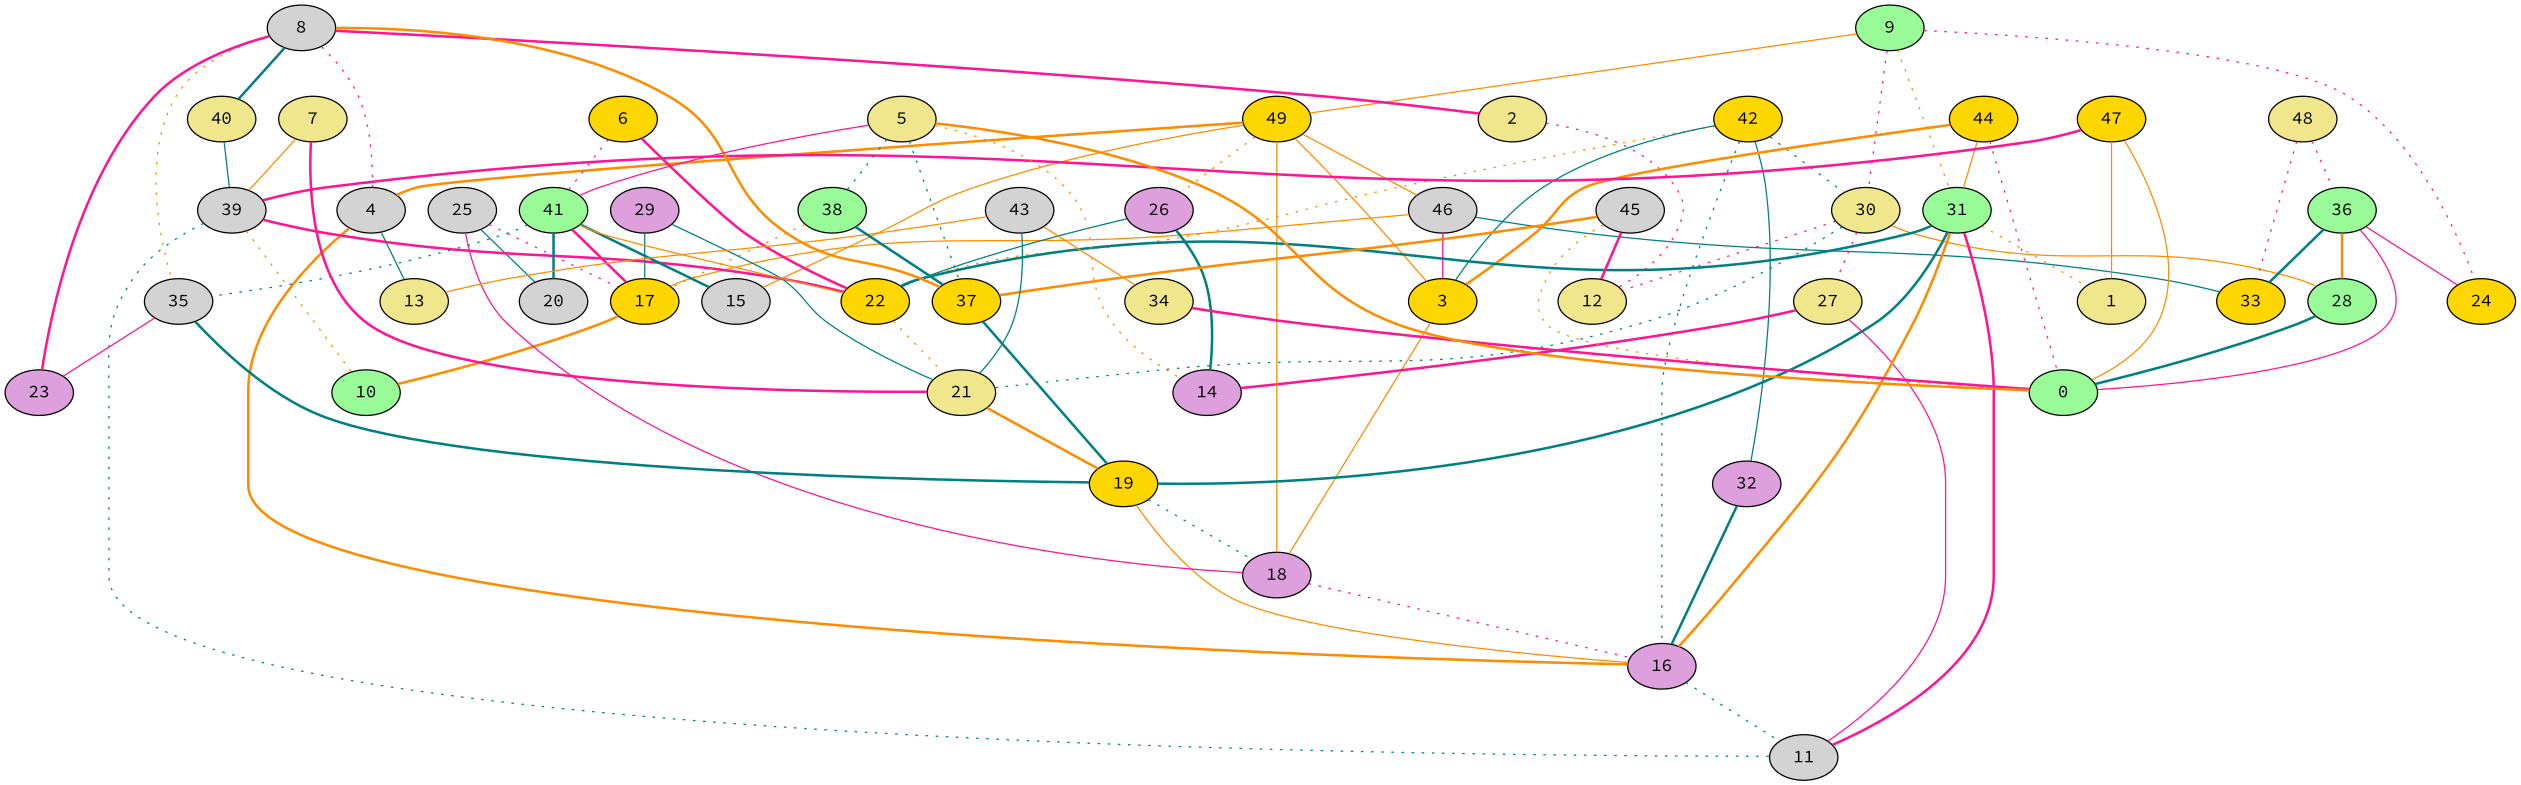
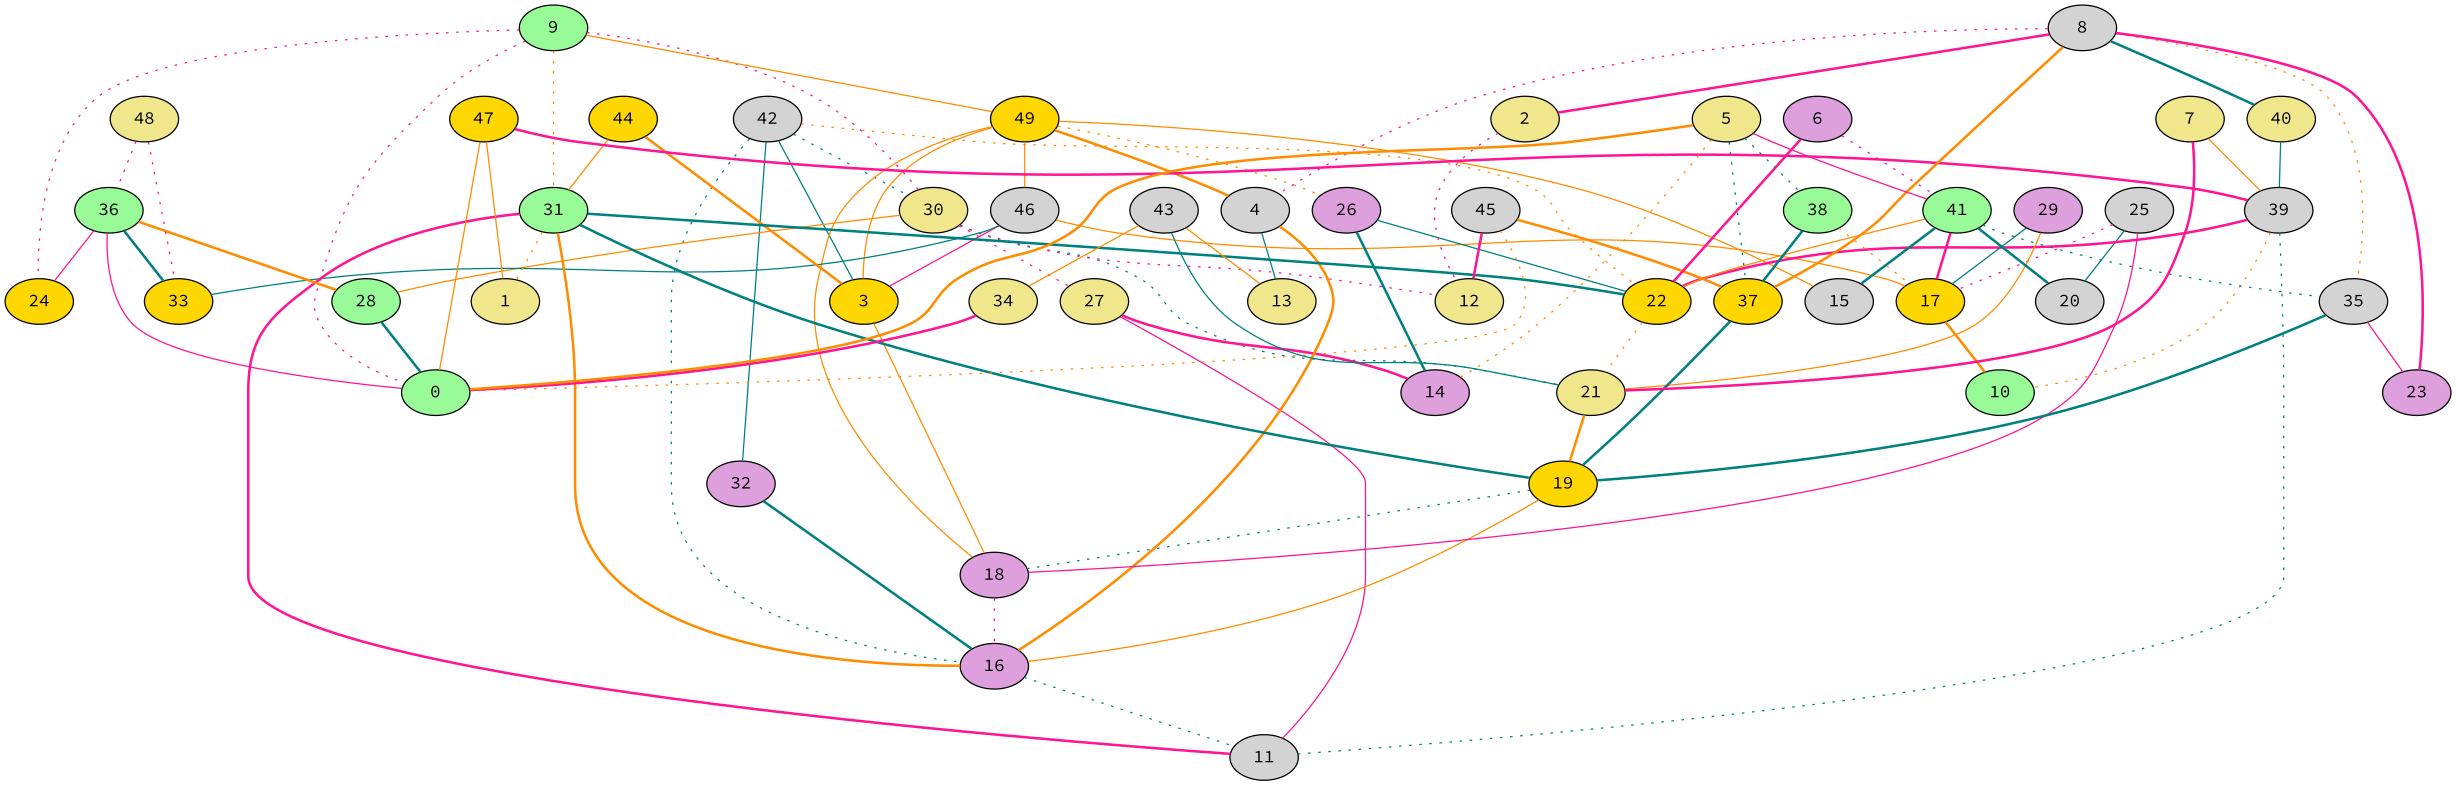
(623, 119) -> (1818, 119)
(1748, 119) -> (768, 119)
(2029, 273) -> (351, 198)
(804, 299) -> (1859, 360)
